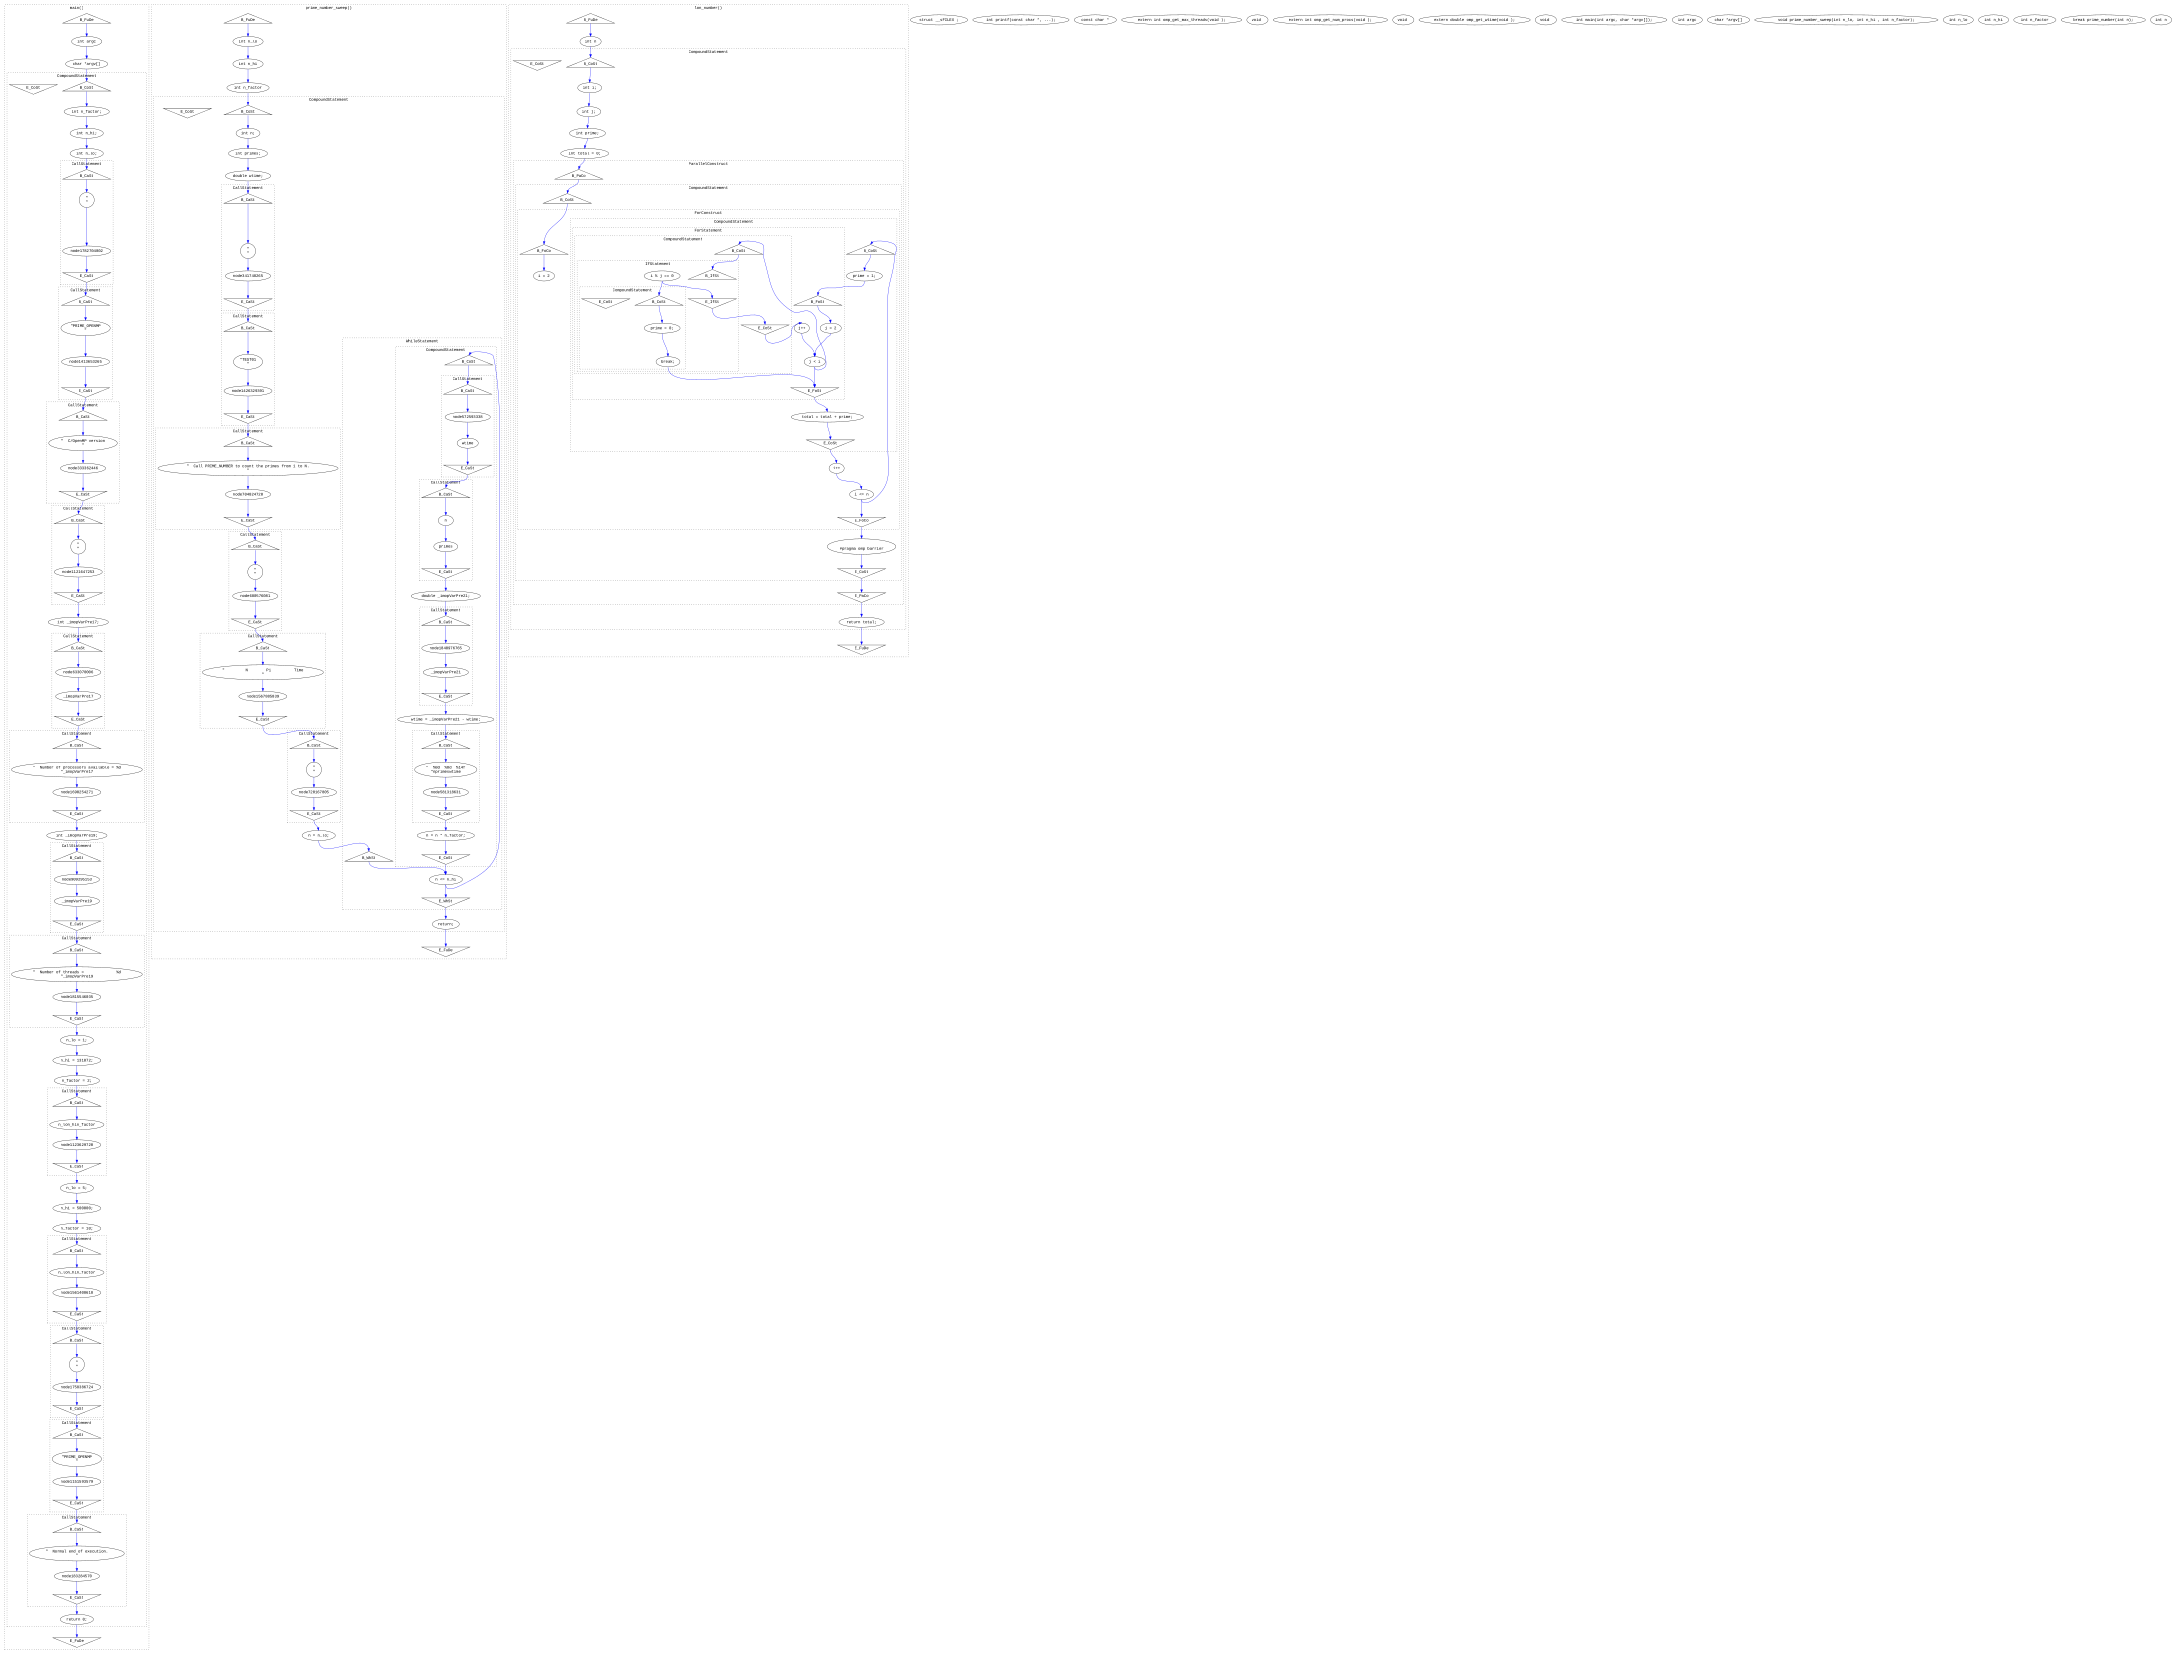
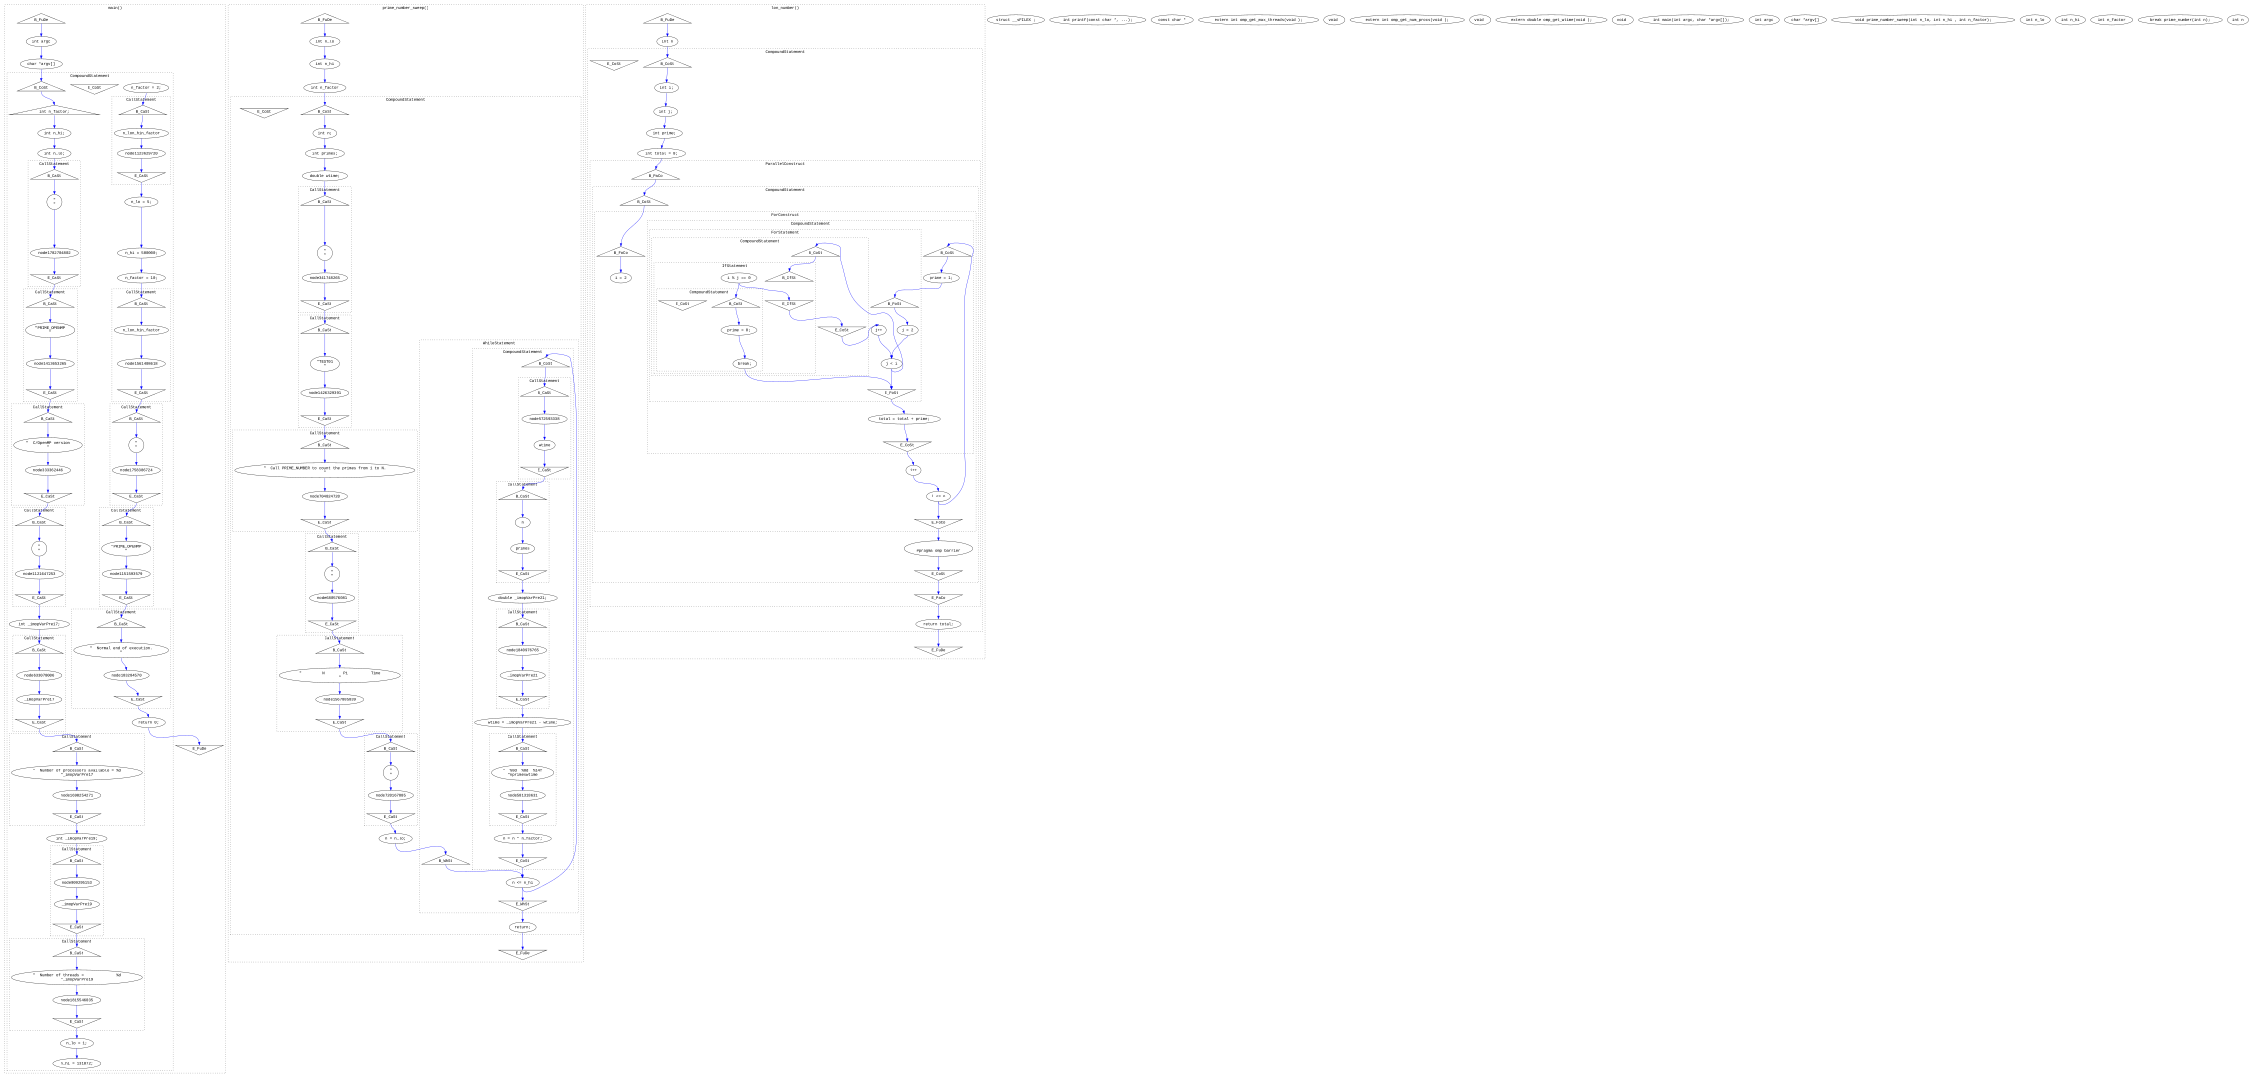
(87, 112) -> (54, 112)
(77, 1069) -> none
